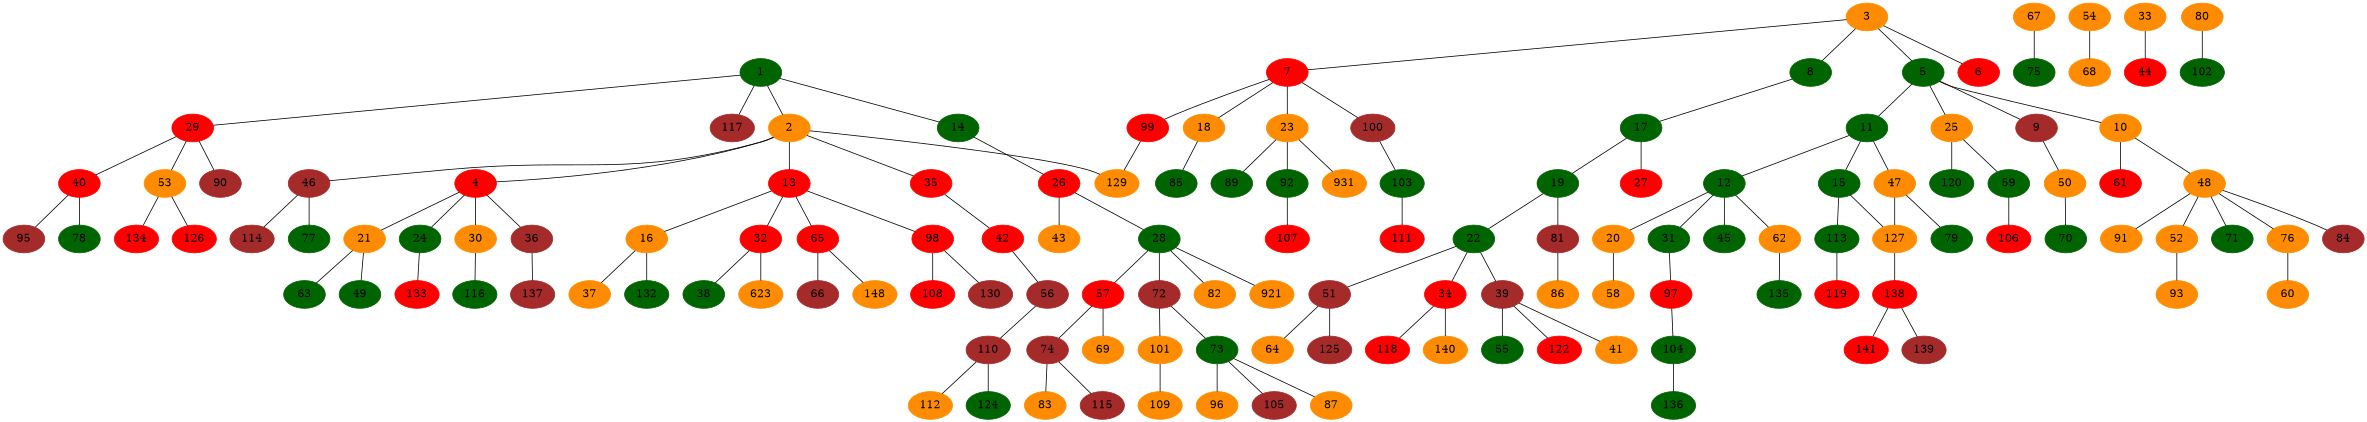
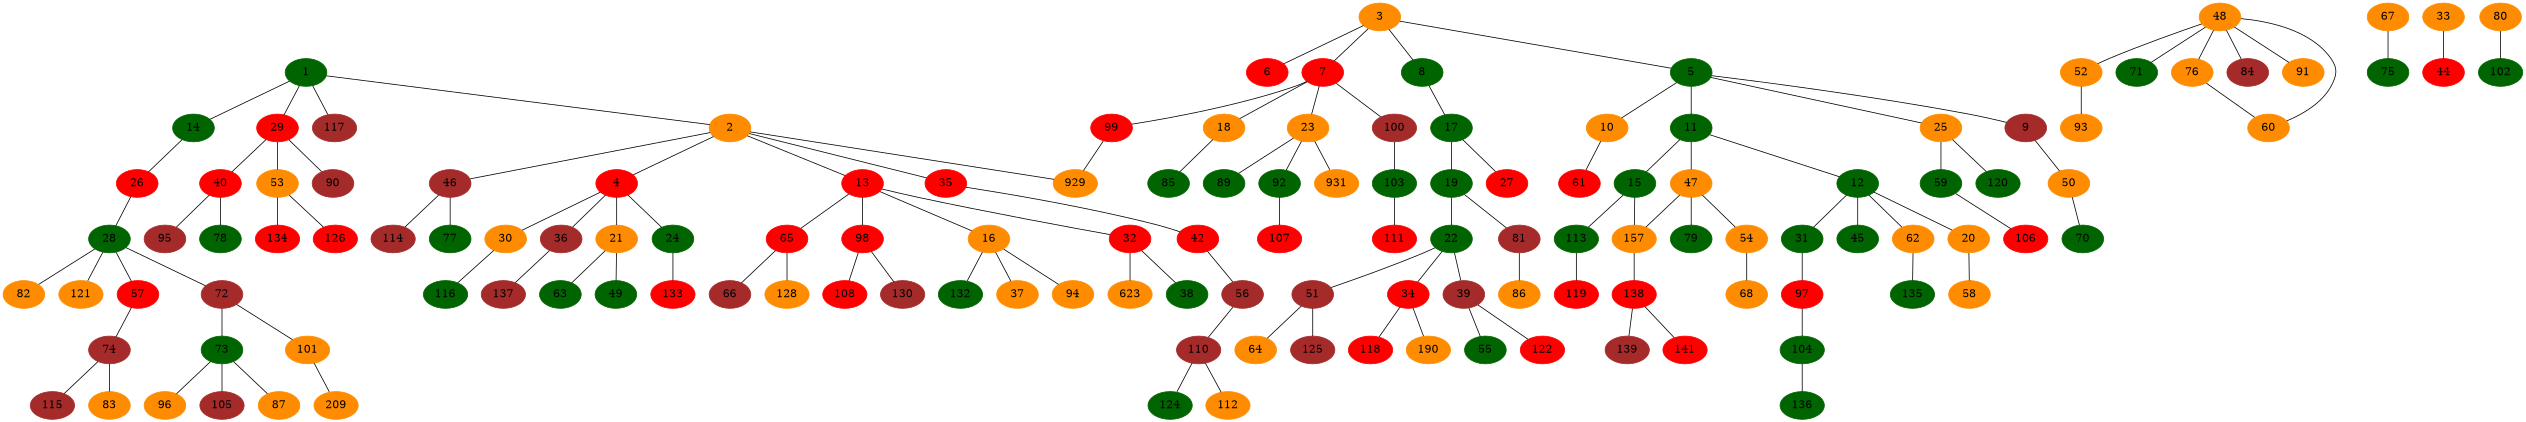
(2163, 156) -> (2326, 53)
(1117, 183) -> (1075, 183)
none -> (1719, 211)
(1059, 239) -> none
(1895, 239) -> (1634, 239)
(875, 294) -> (787, 294)
none -> (1073, 294)
(1272, 294) -> (81, 294)
(1103, 350) -> none
(1445, 350) -> (1428, 350)
(1616, 350) -> none
(1160, 405) -> (336, 405)
